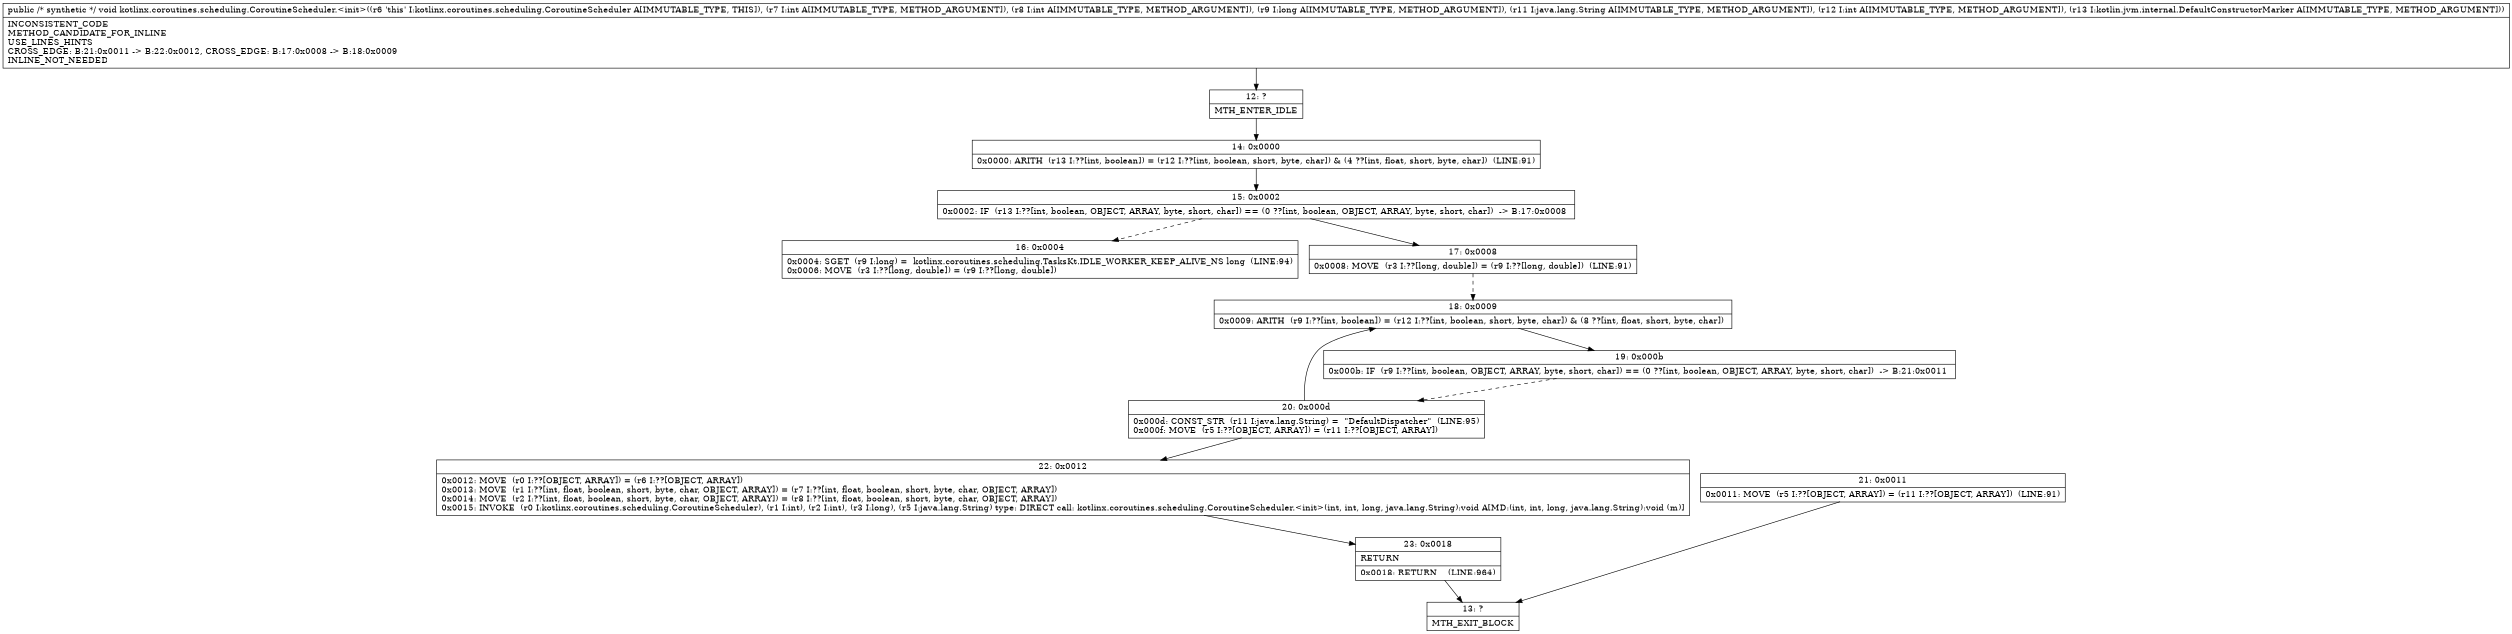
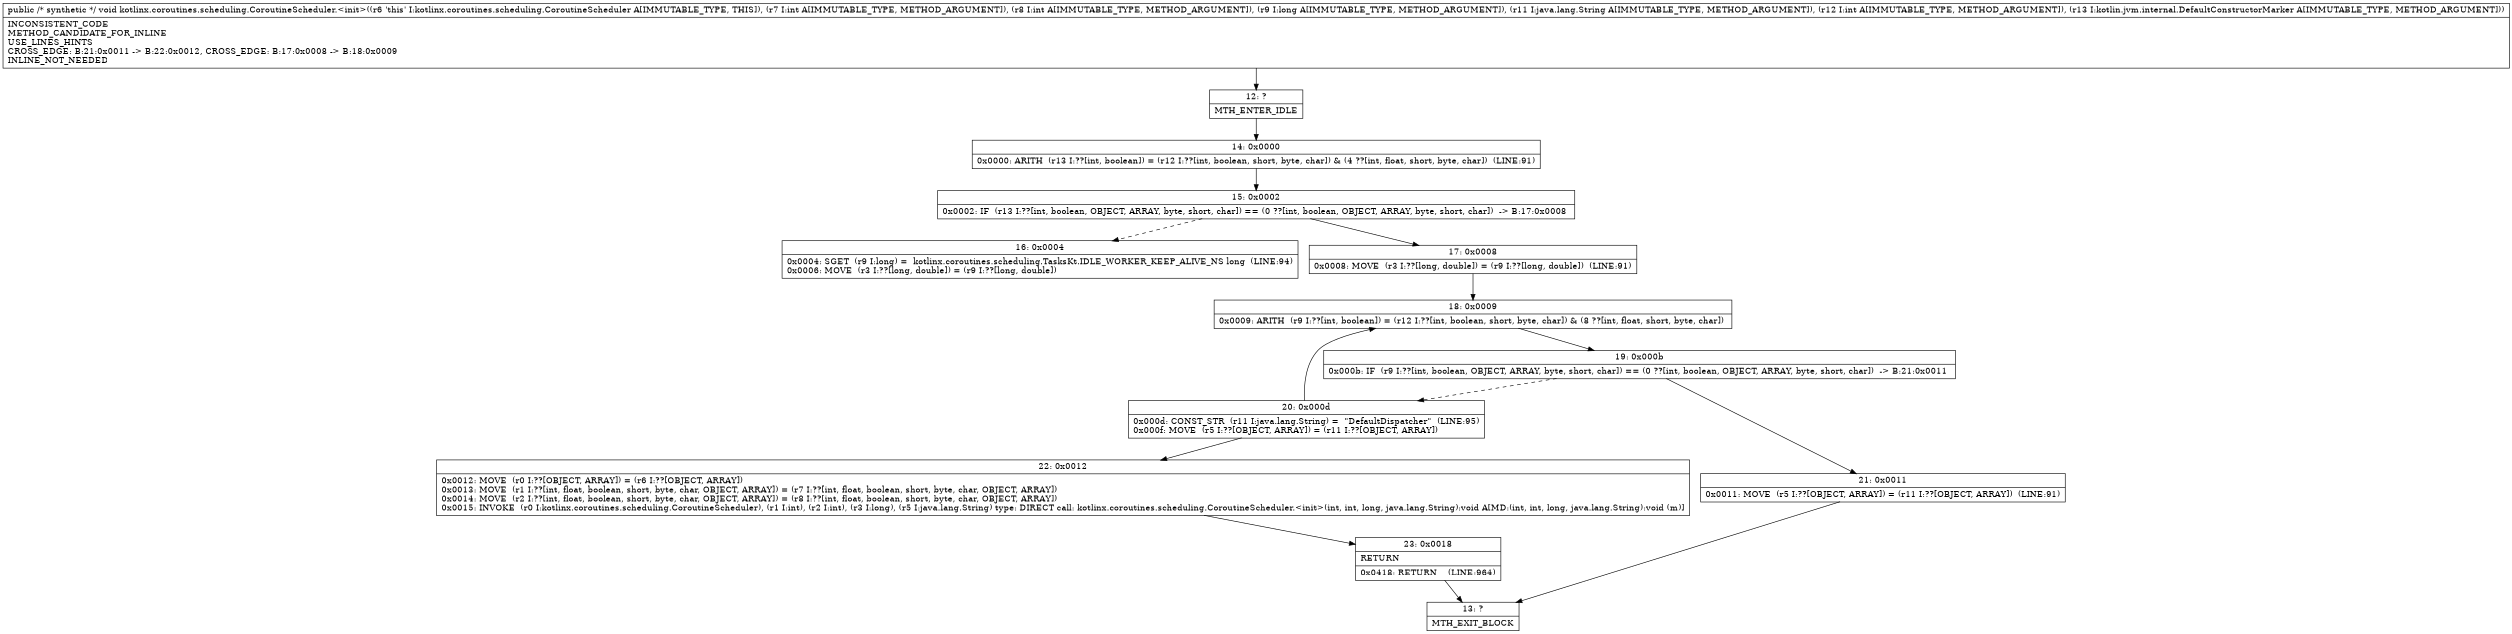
(1473, 284) -> (1473, 284)
none -> (1758, 425)
(1428, 573) -> (1428, 573)
